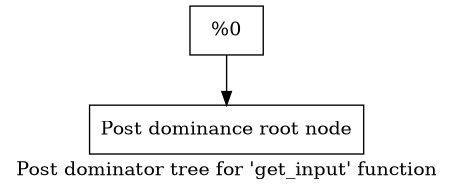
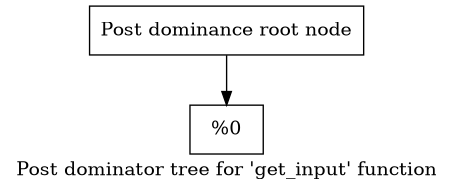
(227, 73) -> (227, 73)
